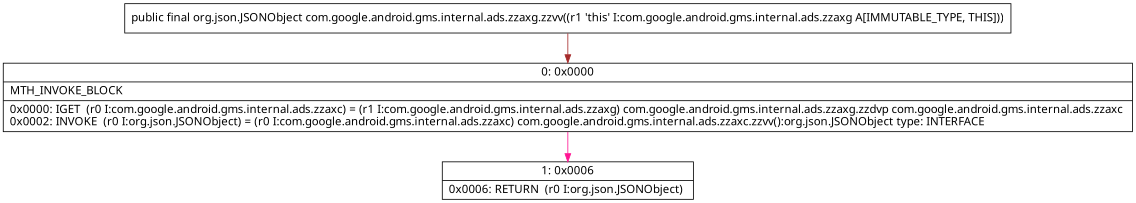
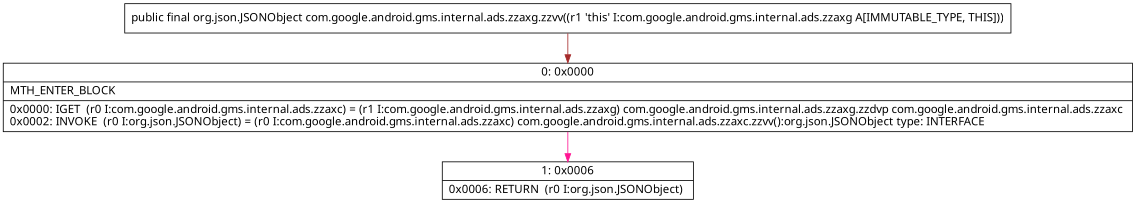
(66, 91) -> (63, 91)
